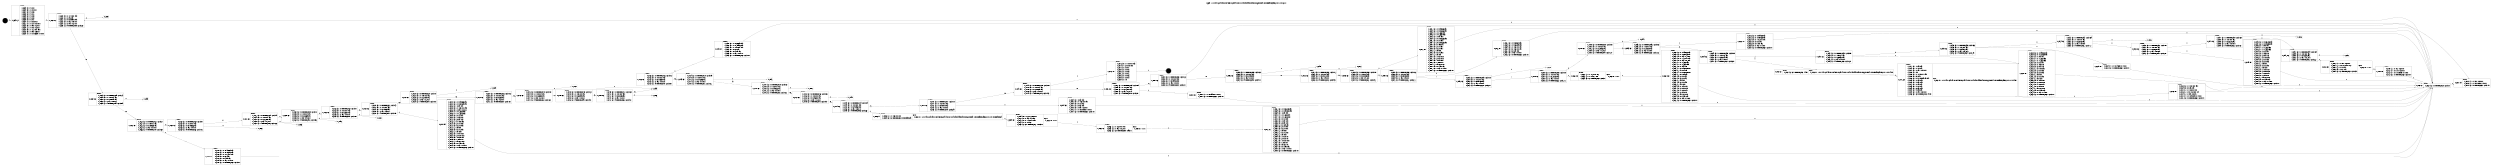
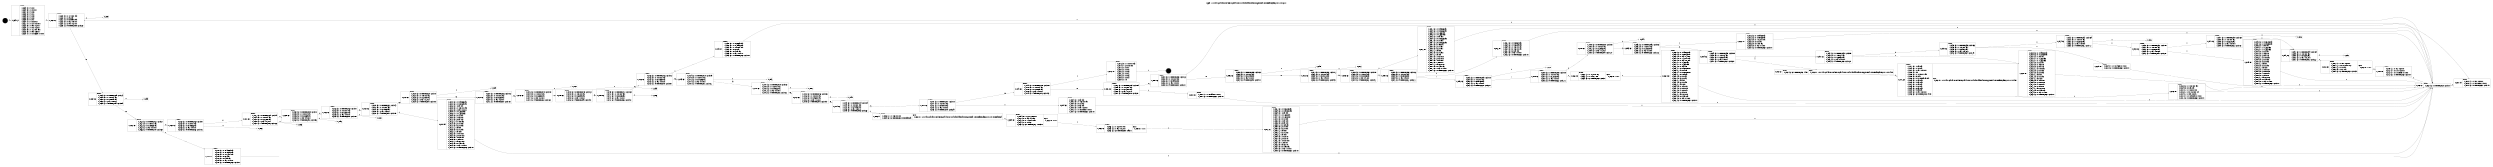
(2452, 84) -> (2453, 85)
(642, 91) -> (634, 88)
